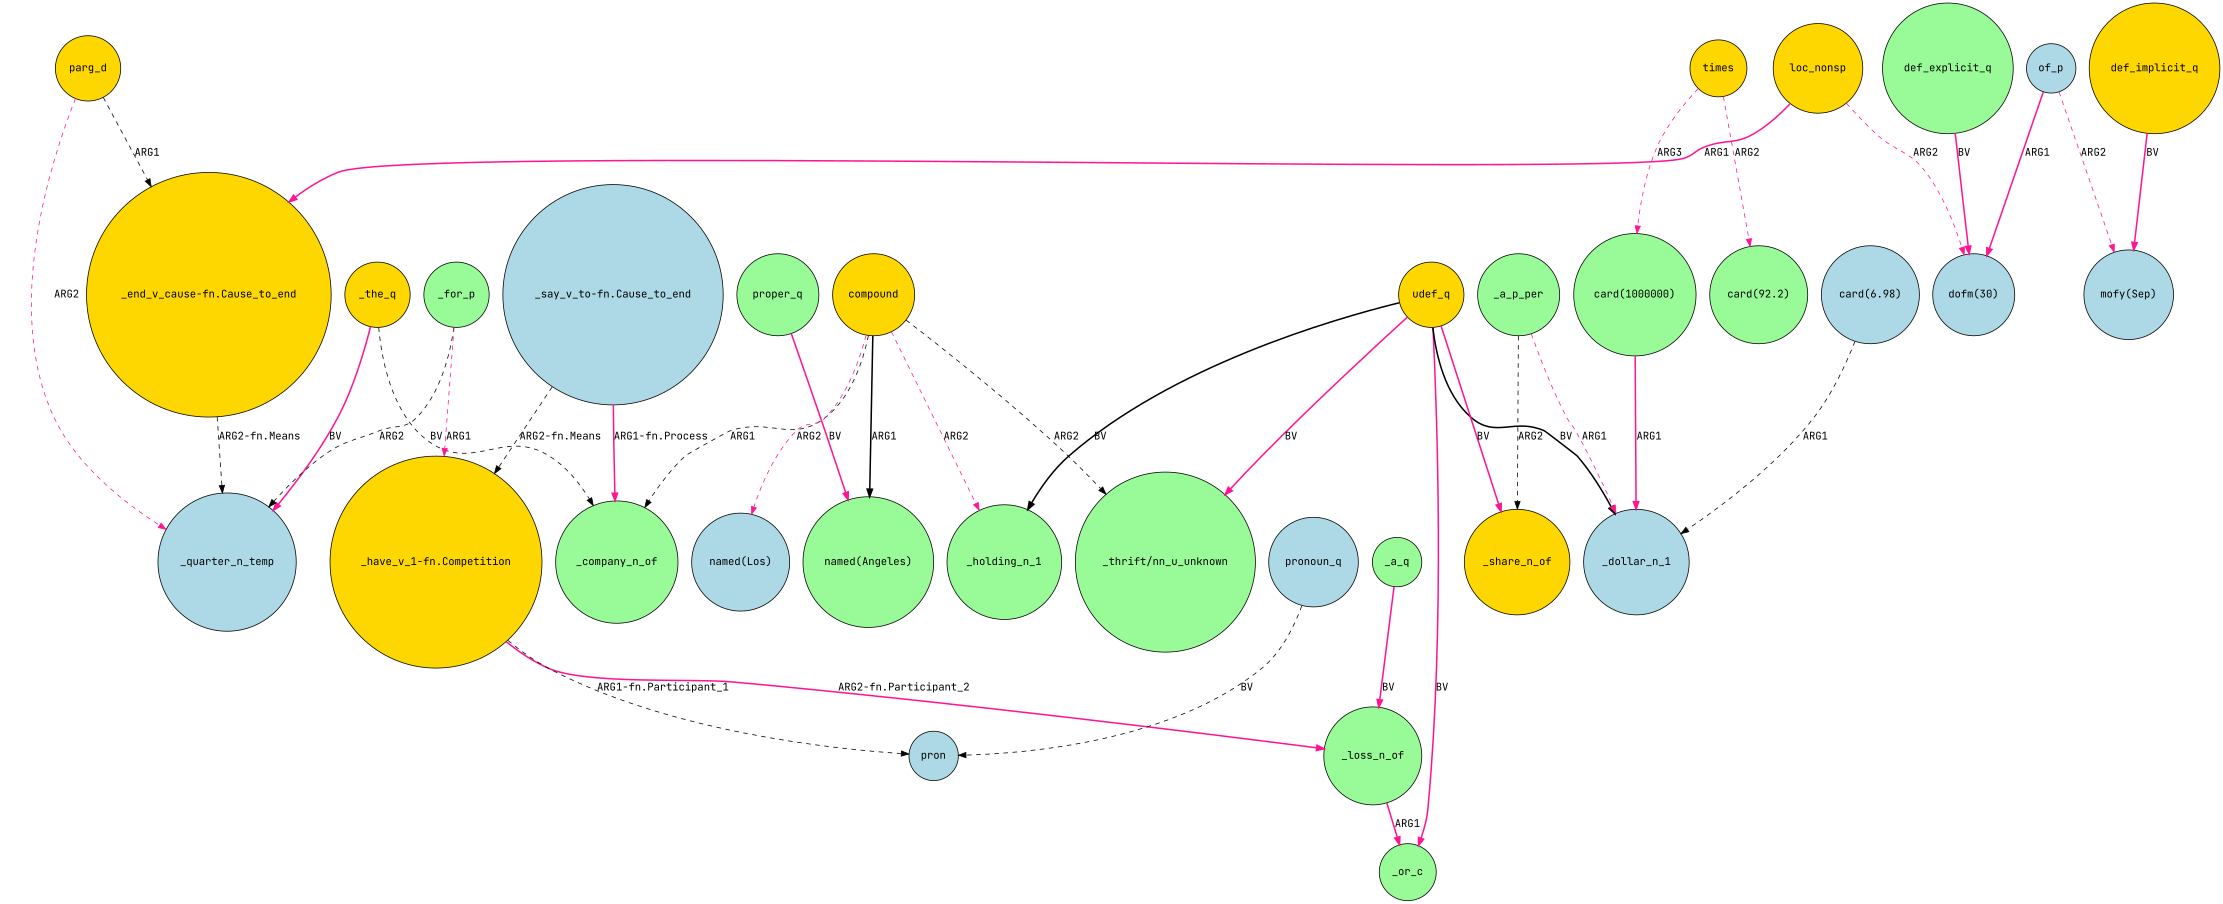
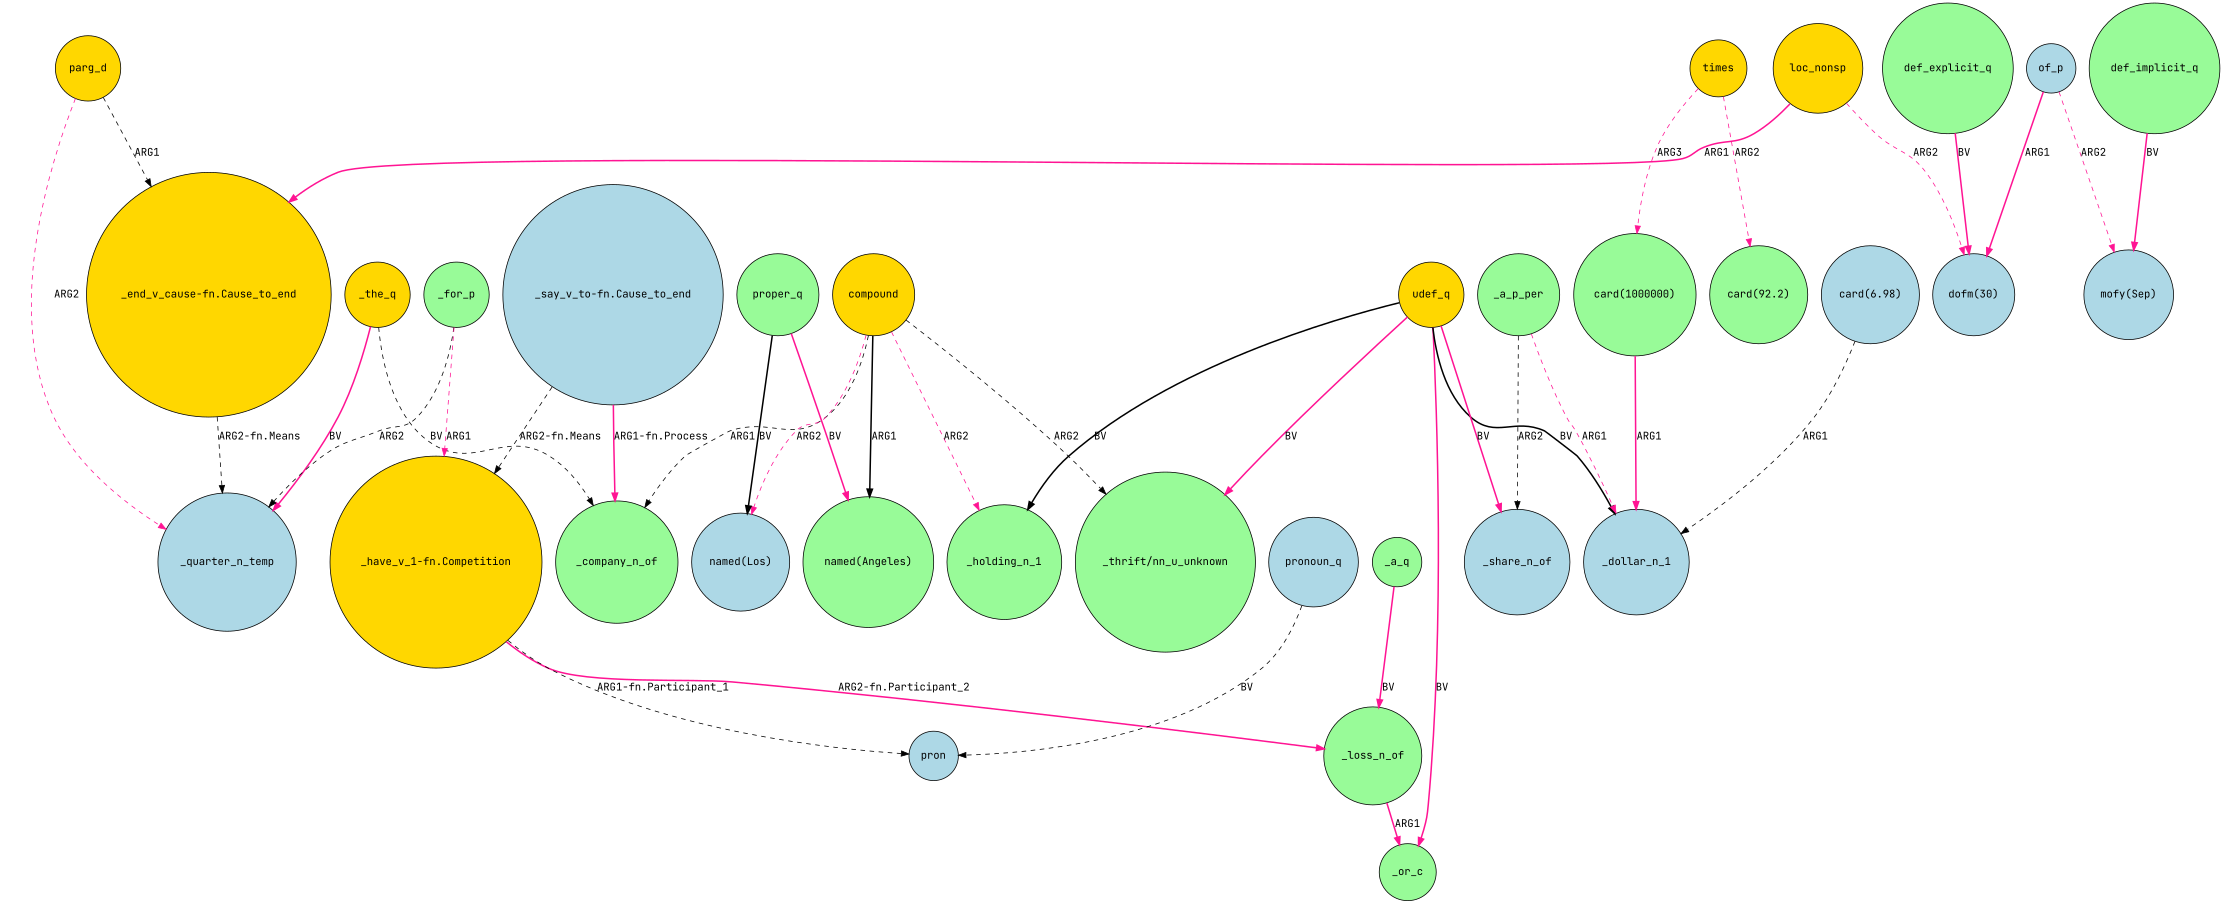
(2155, 68) -> (2155, 68)
none -> (760, 421)
(1517, 562) -> (1517, 562)
